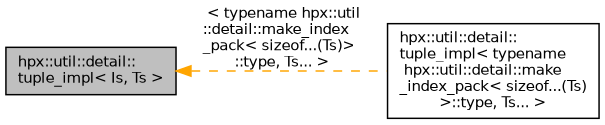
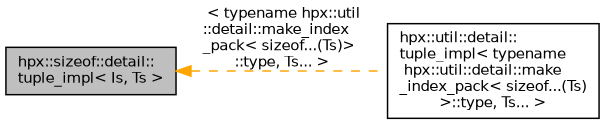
(91, 71) -> (91, 71)
